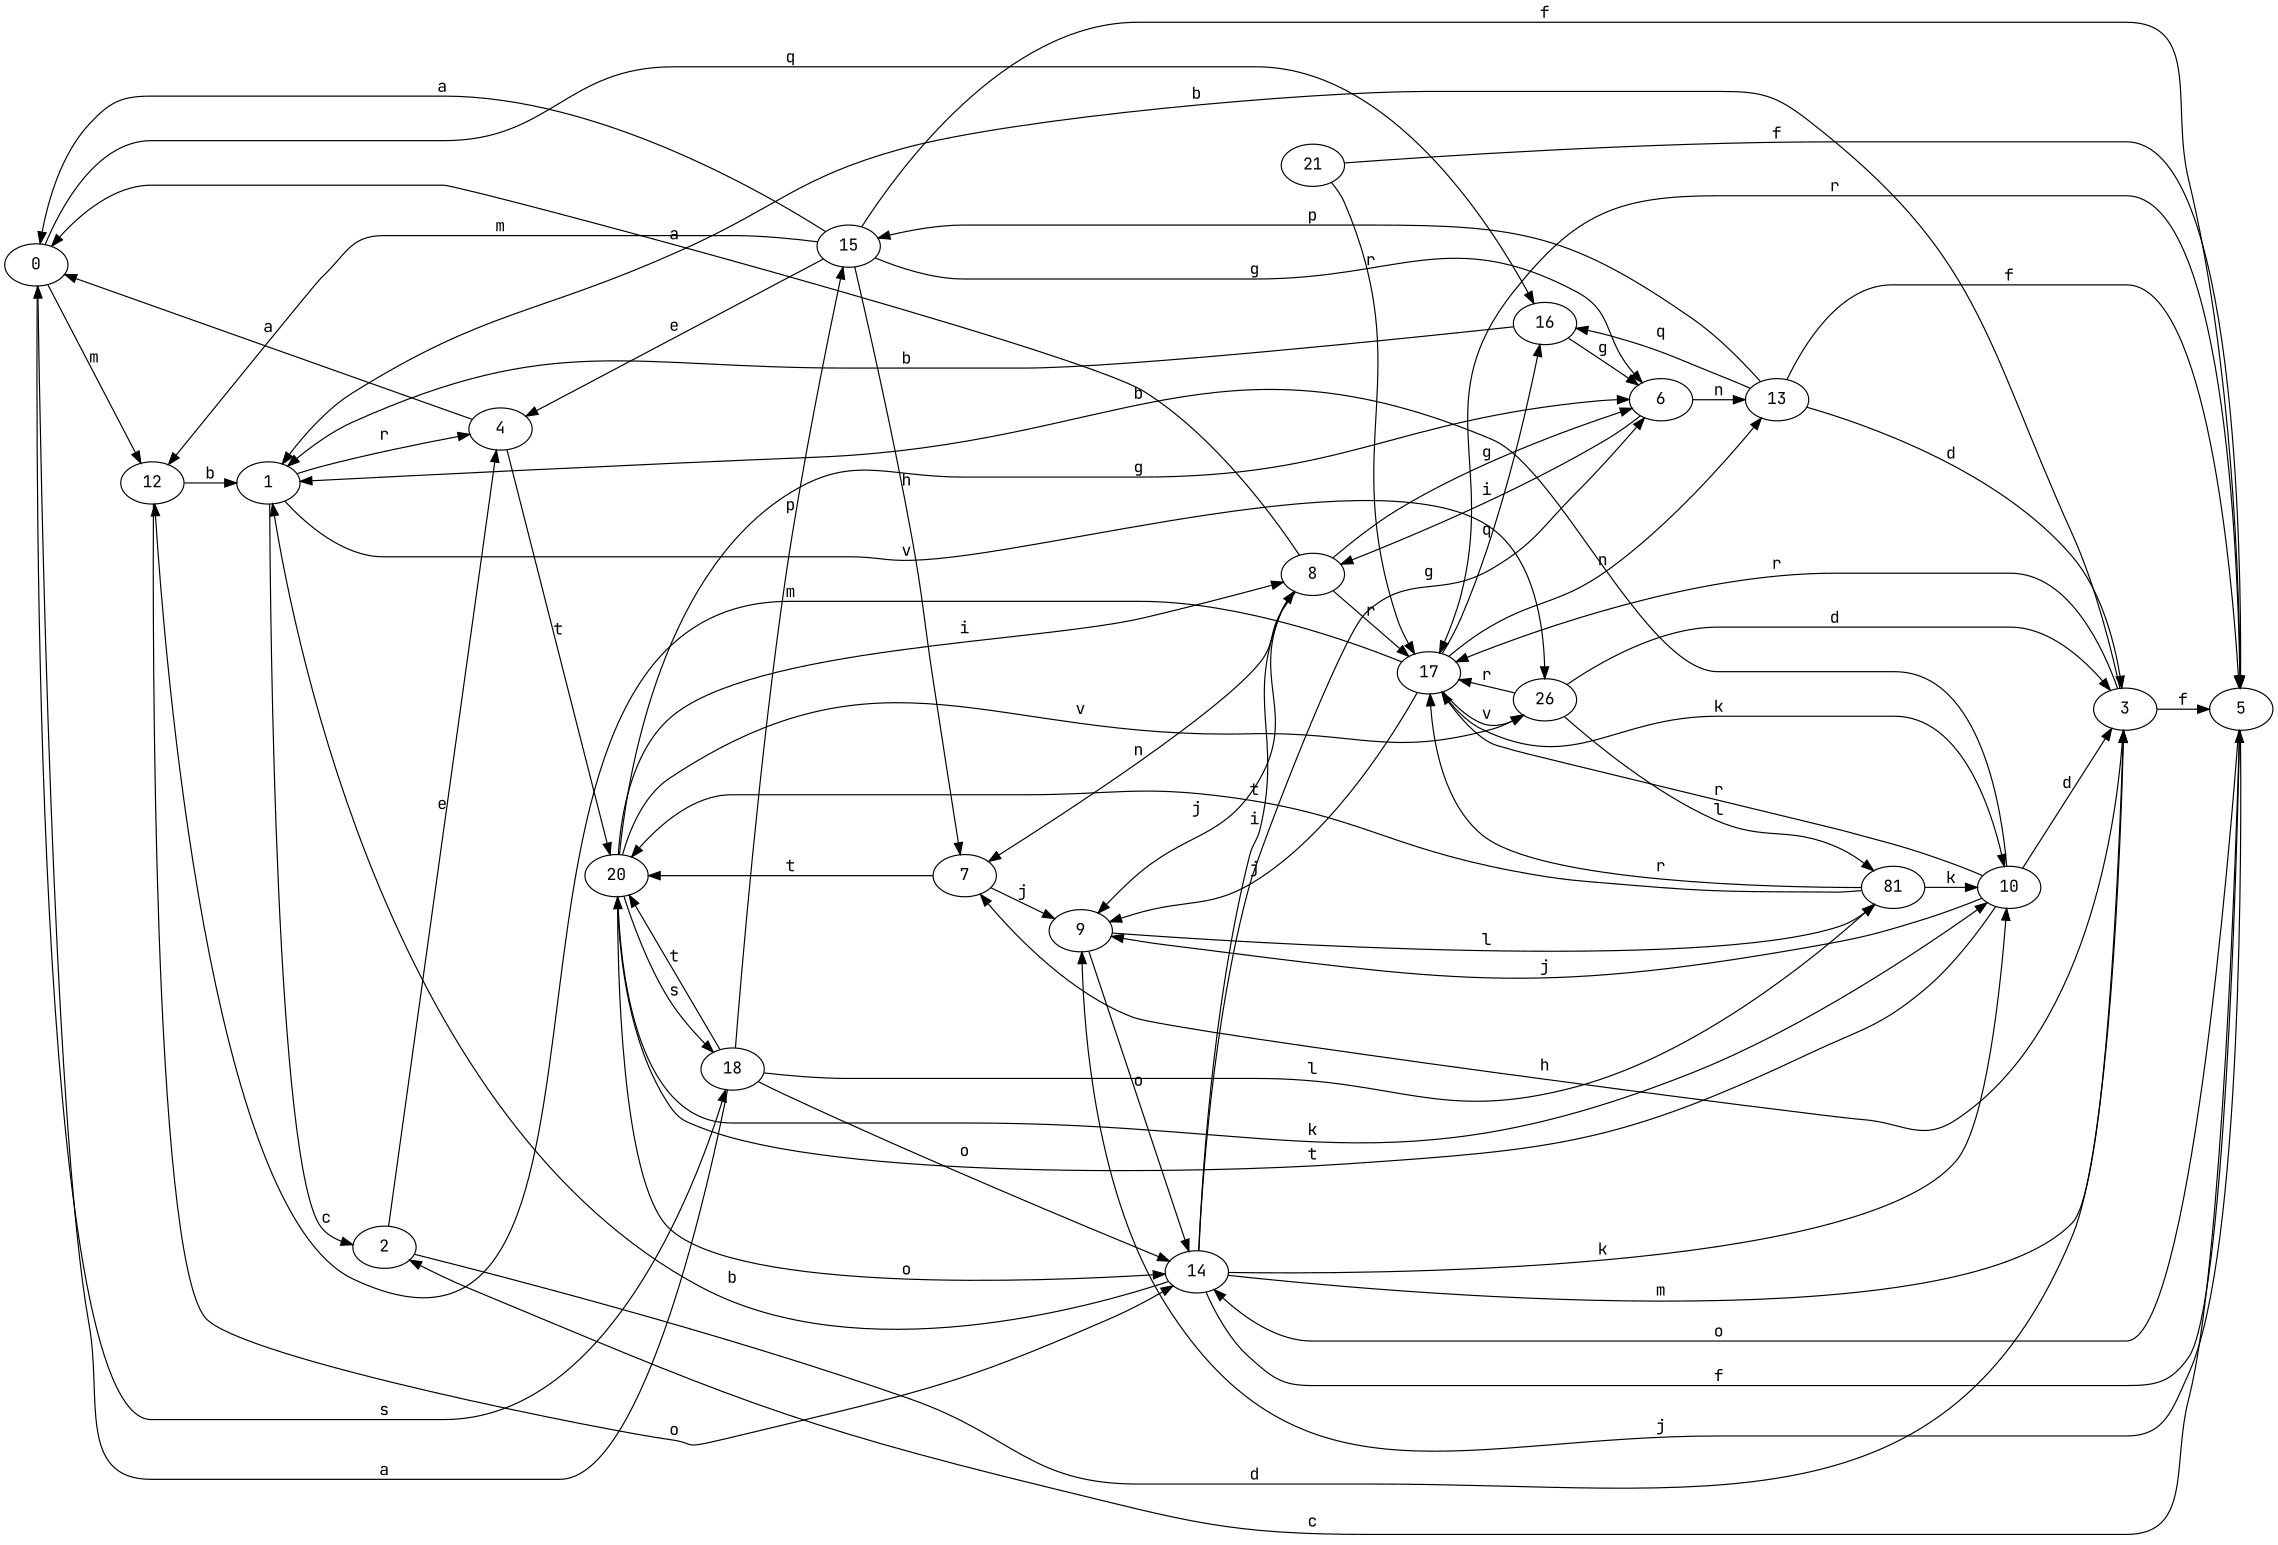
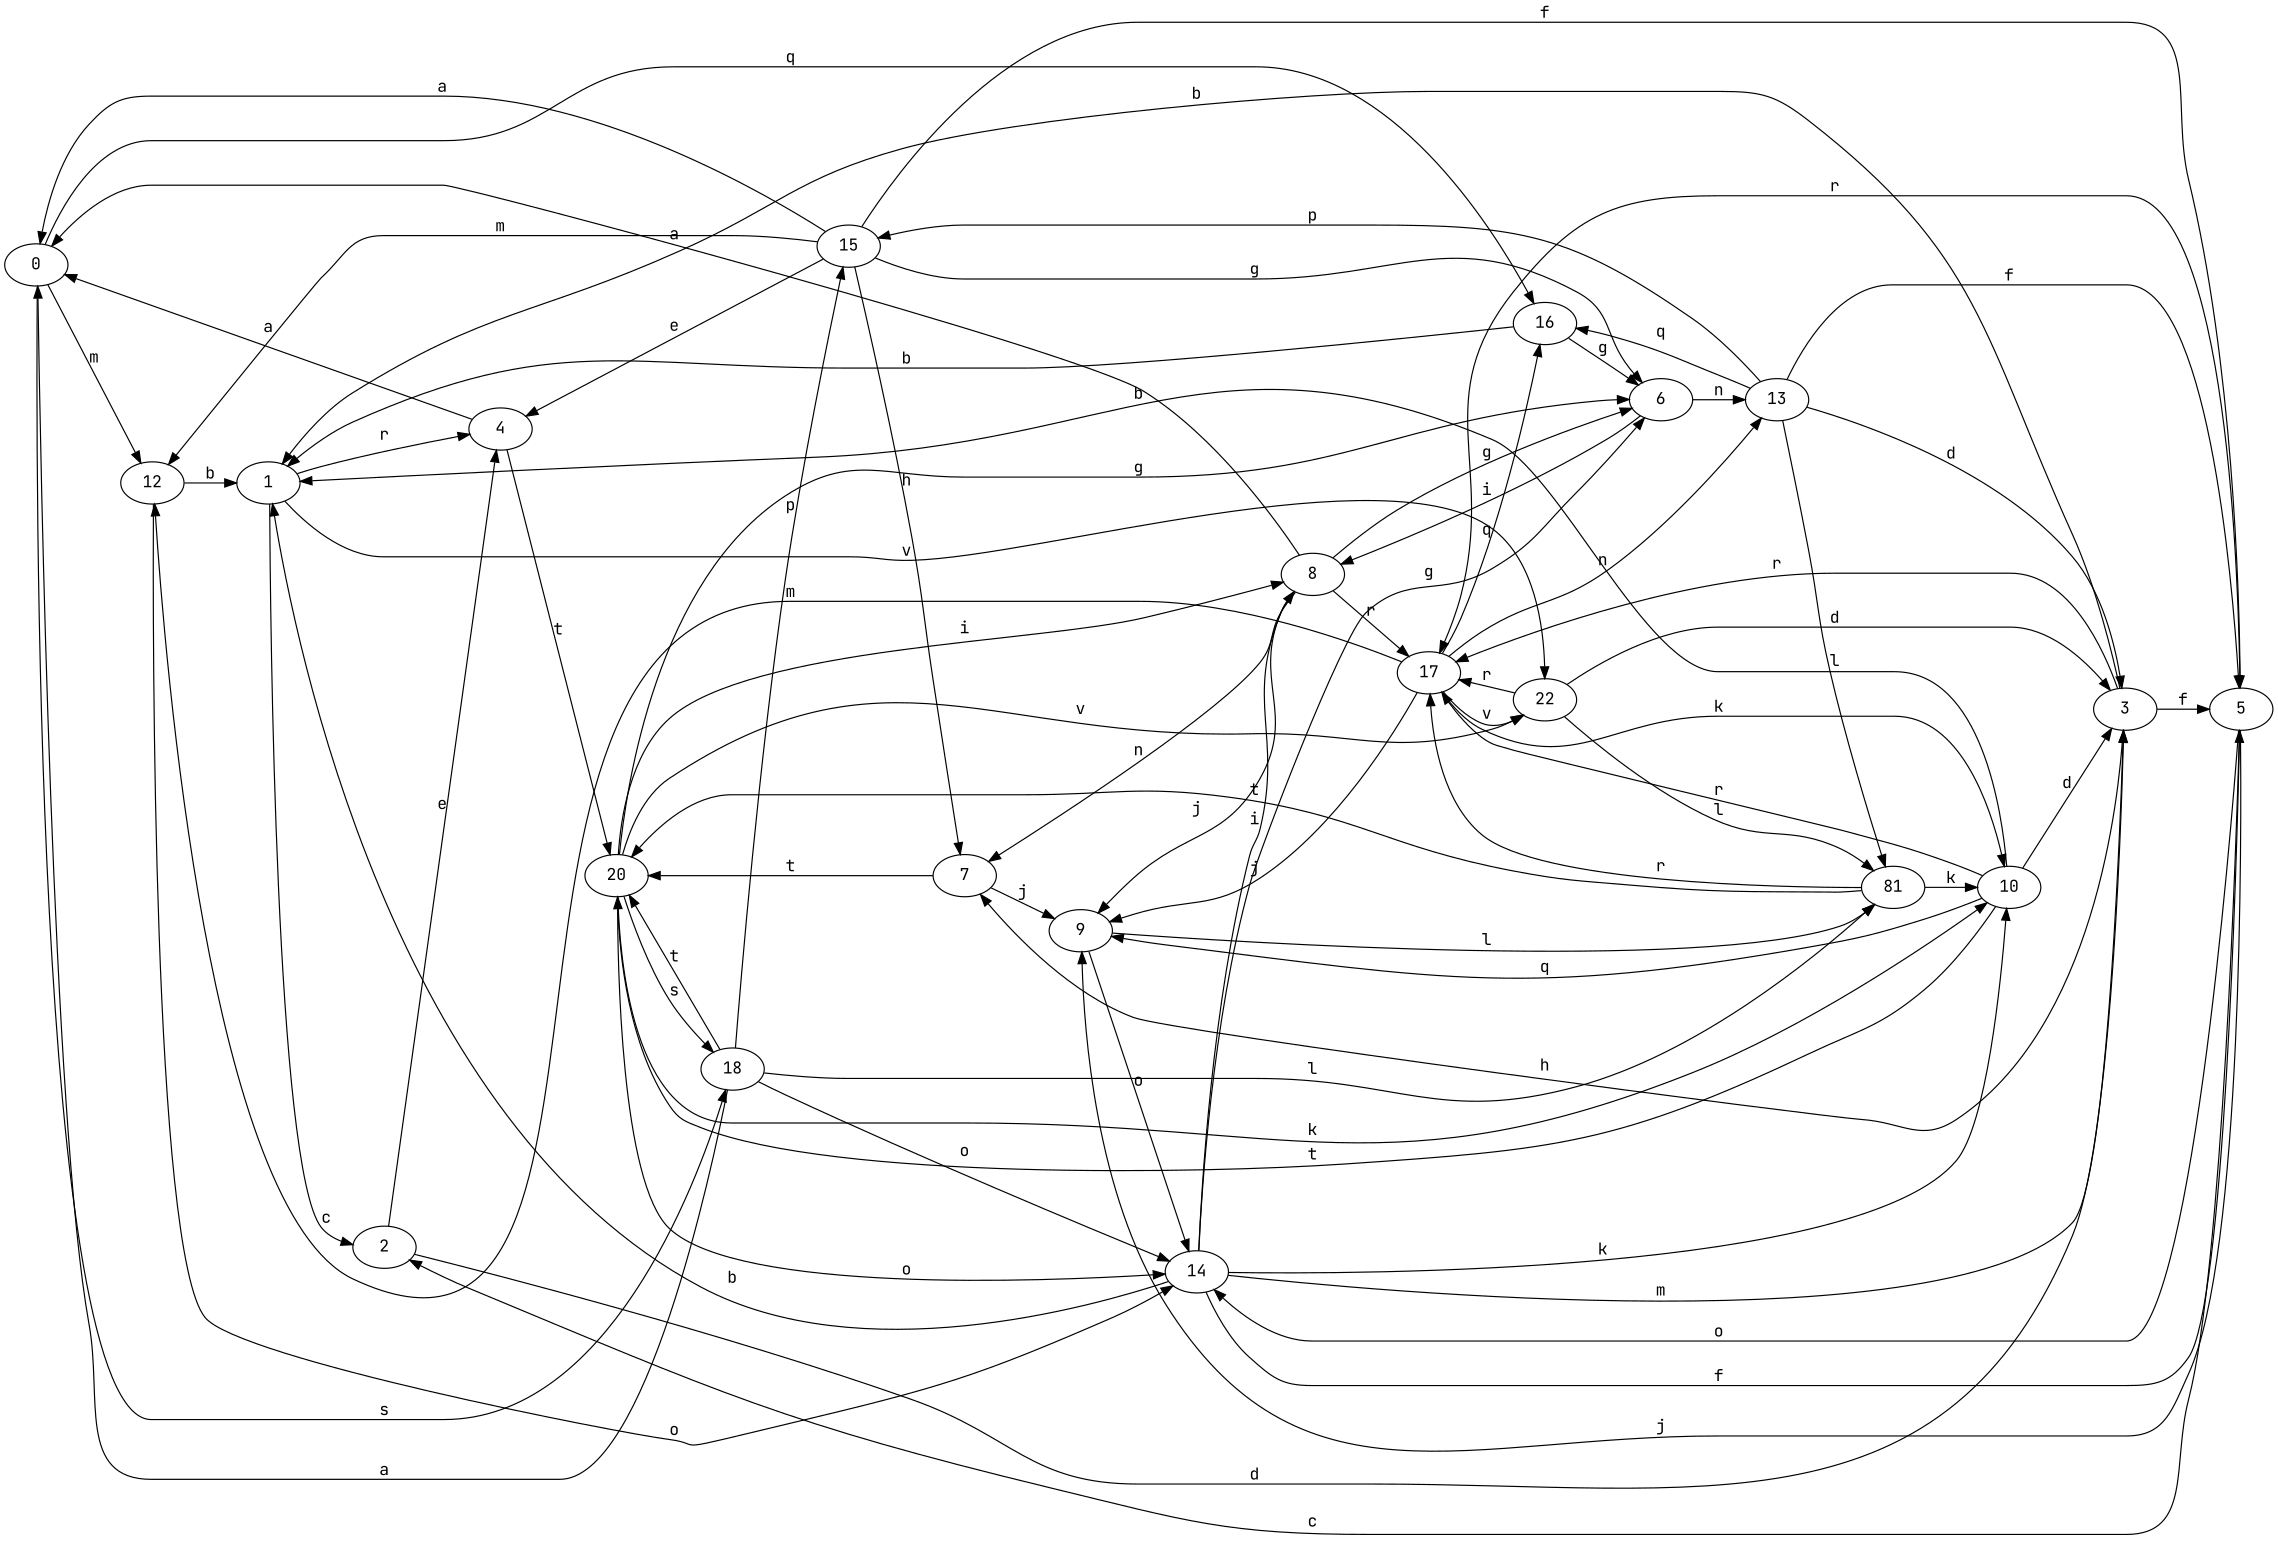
(1313, 165) -> none
none -> (1823, 640)
(1545, 700) -> (1545, 700)
(1545, 968) -> (1545, 968)
